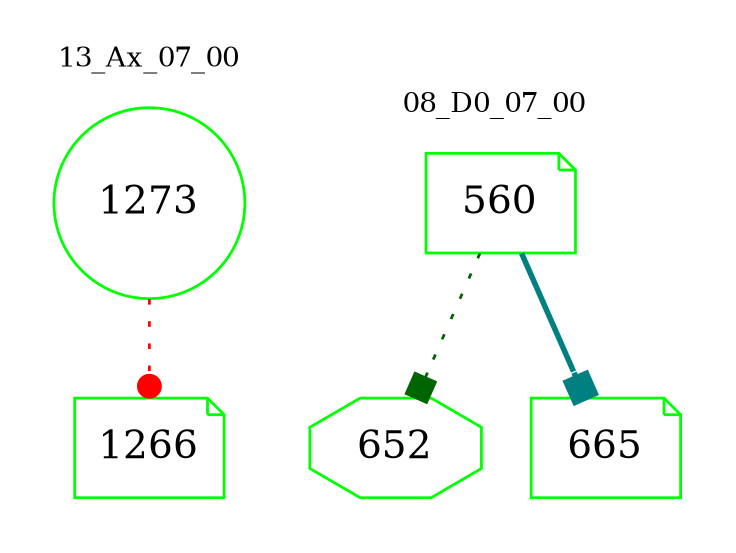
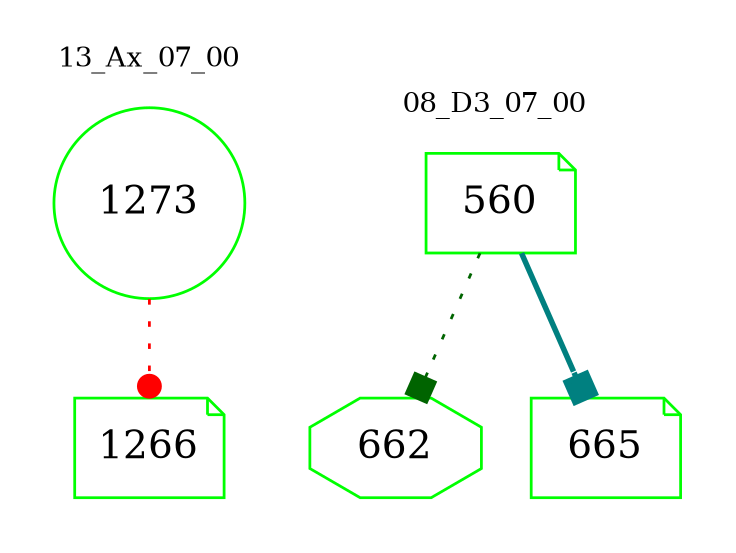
(495, 105) -> (495, 105)
(396, 448) -> (396, 448)
